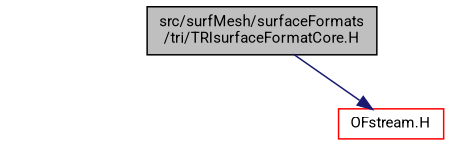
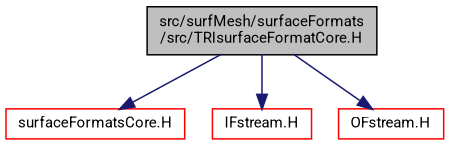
(262, 31) -> (262, 31)
none -> (95, 124)
none -> (262, 124)
